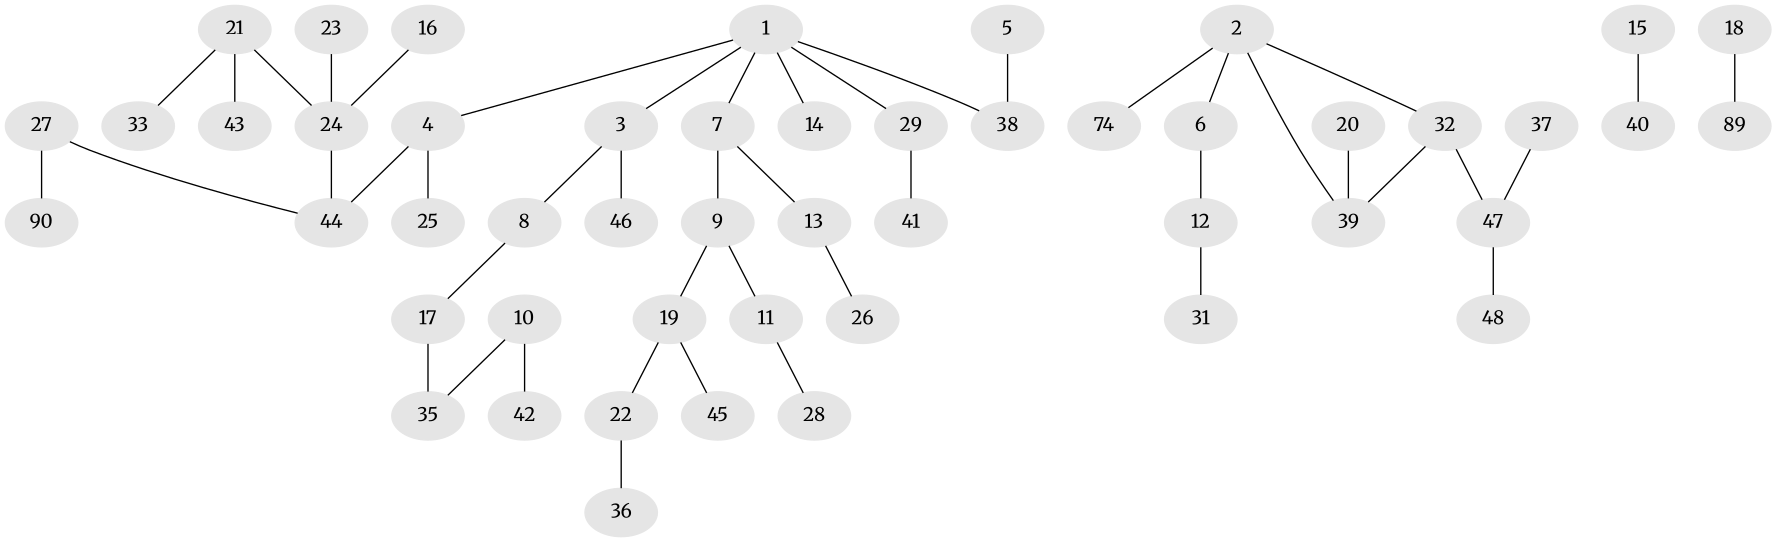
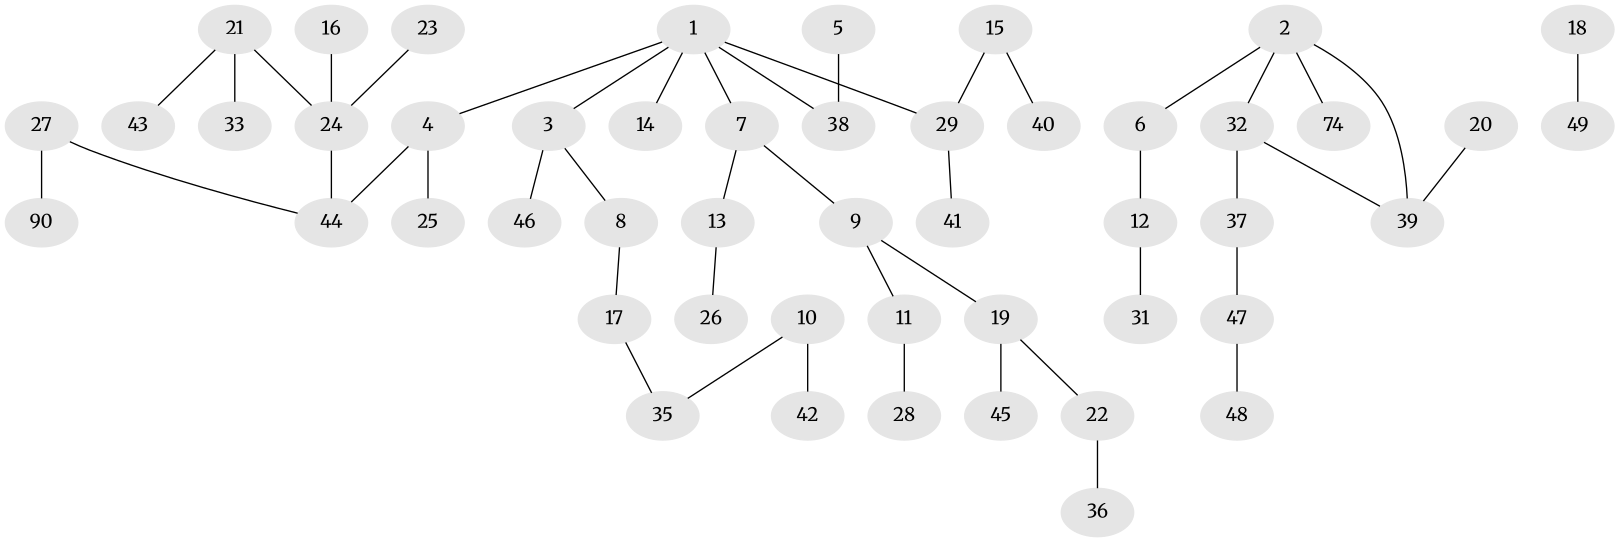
none -> (971, 78)
(1735, 126) -> (1578, 126)
(1469, 174) -> (1237, 175)
